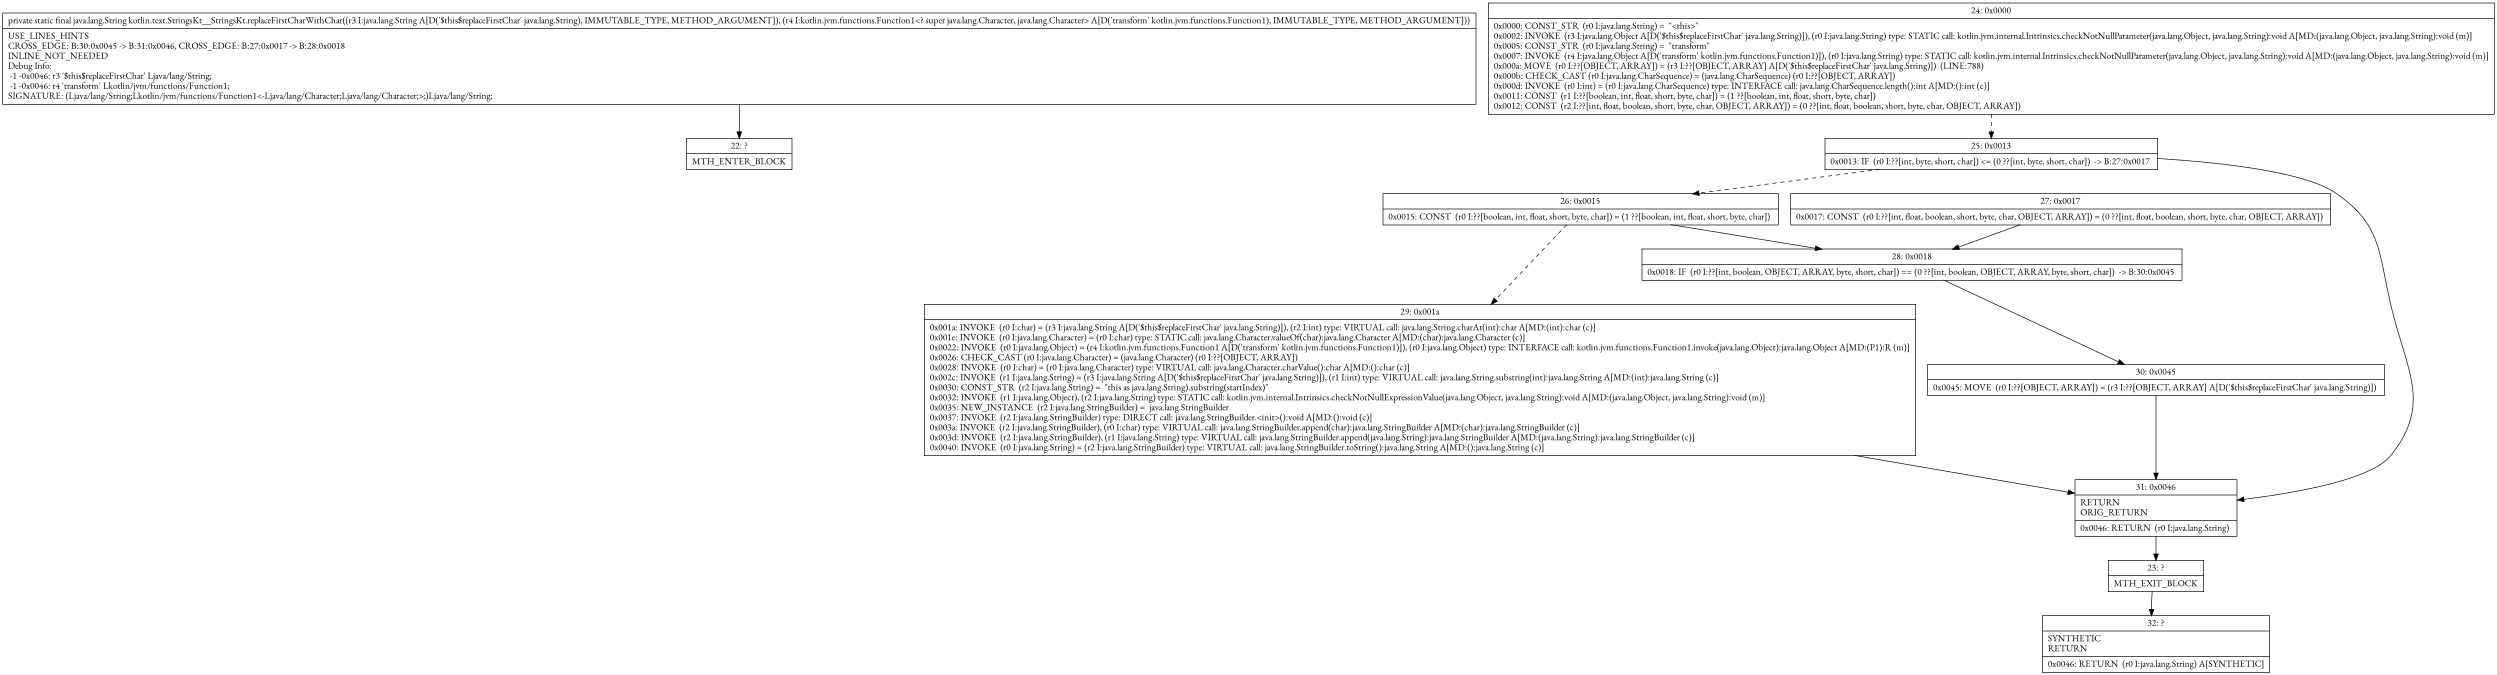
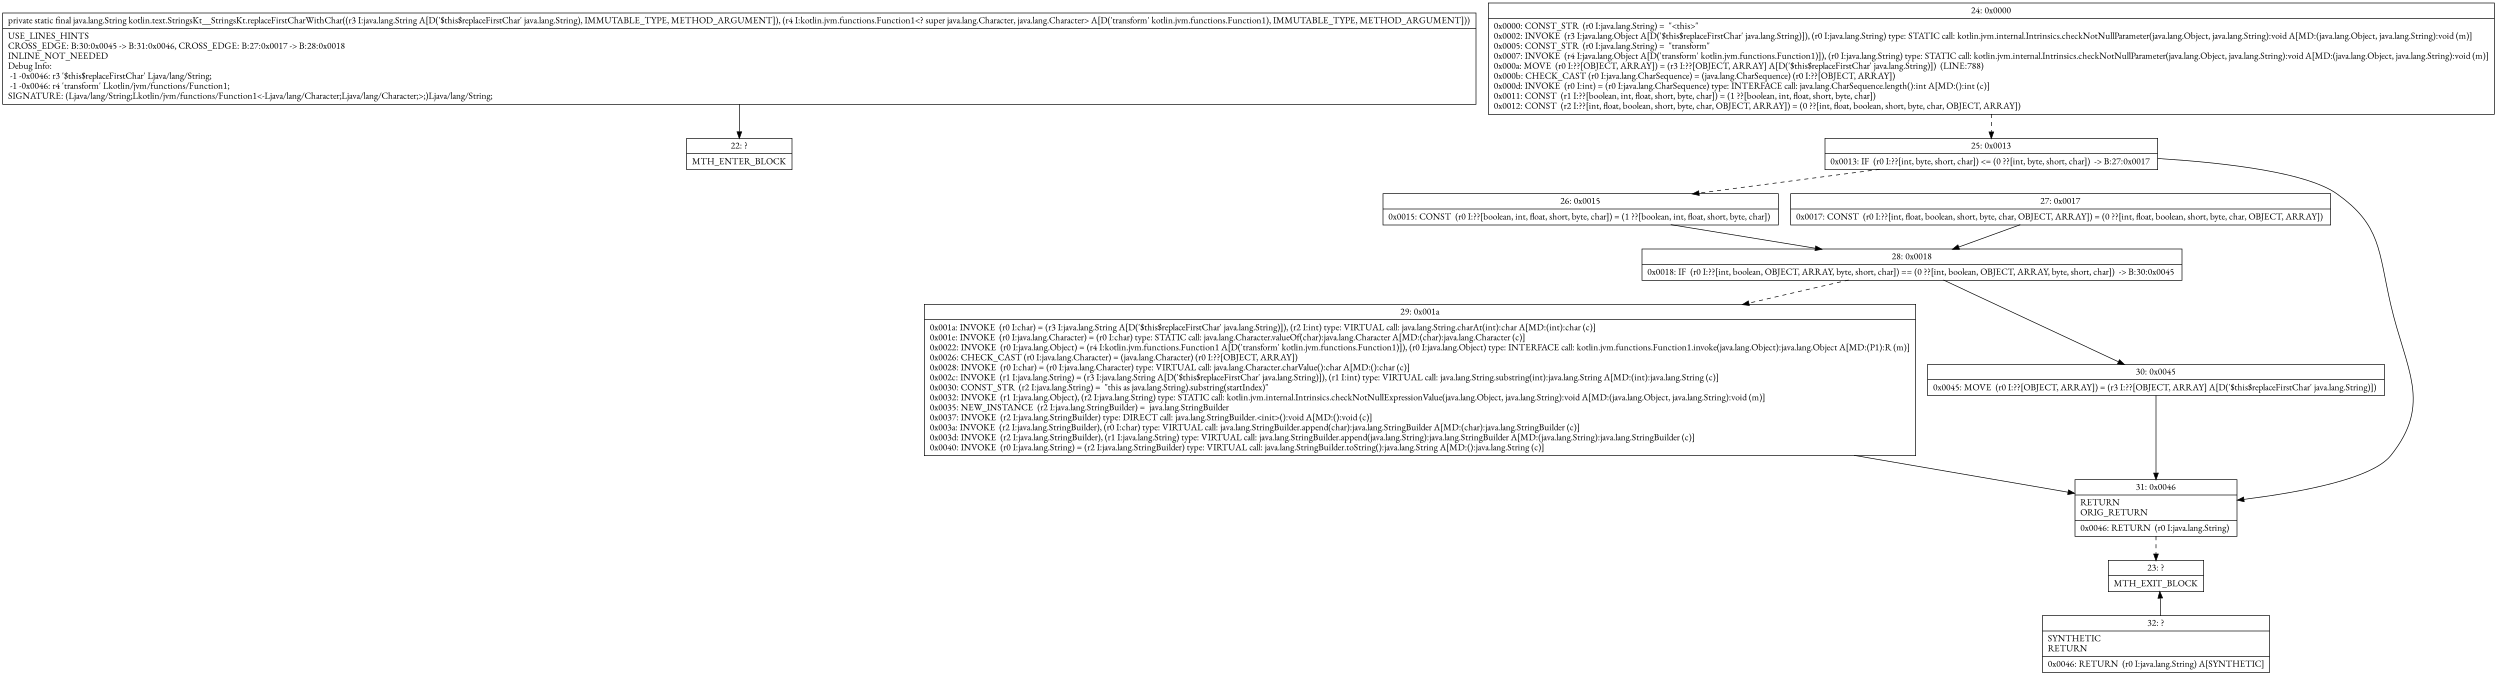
(1531, 262) -> (1799, 292)
(2156, 545) -> (2156, 545)
(2152, 600) -> (2160, 607)
